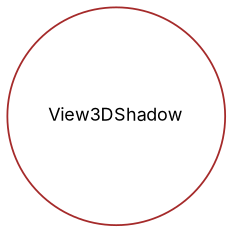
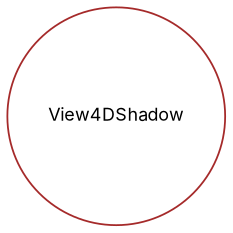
(116, 116) -> (116, 116)
